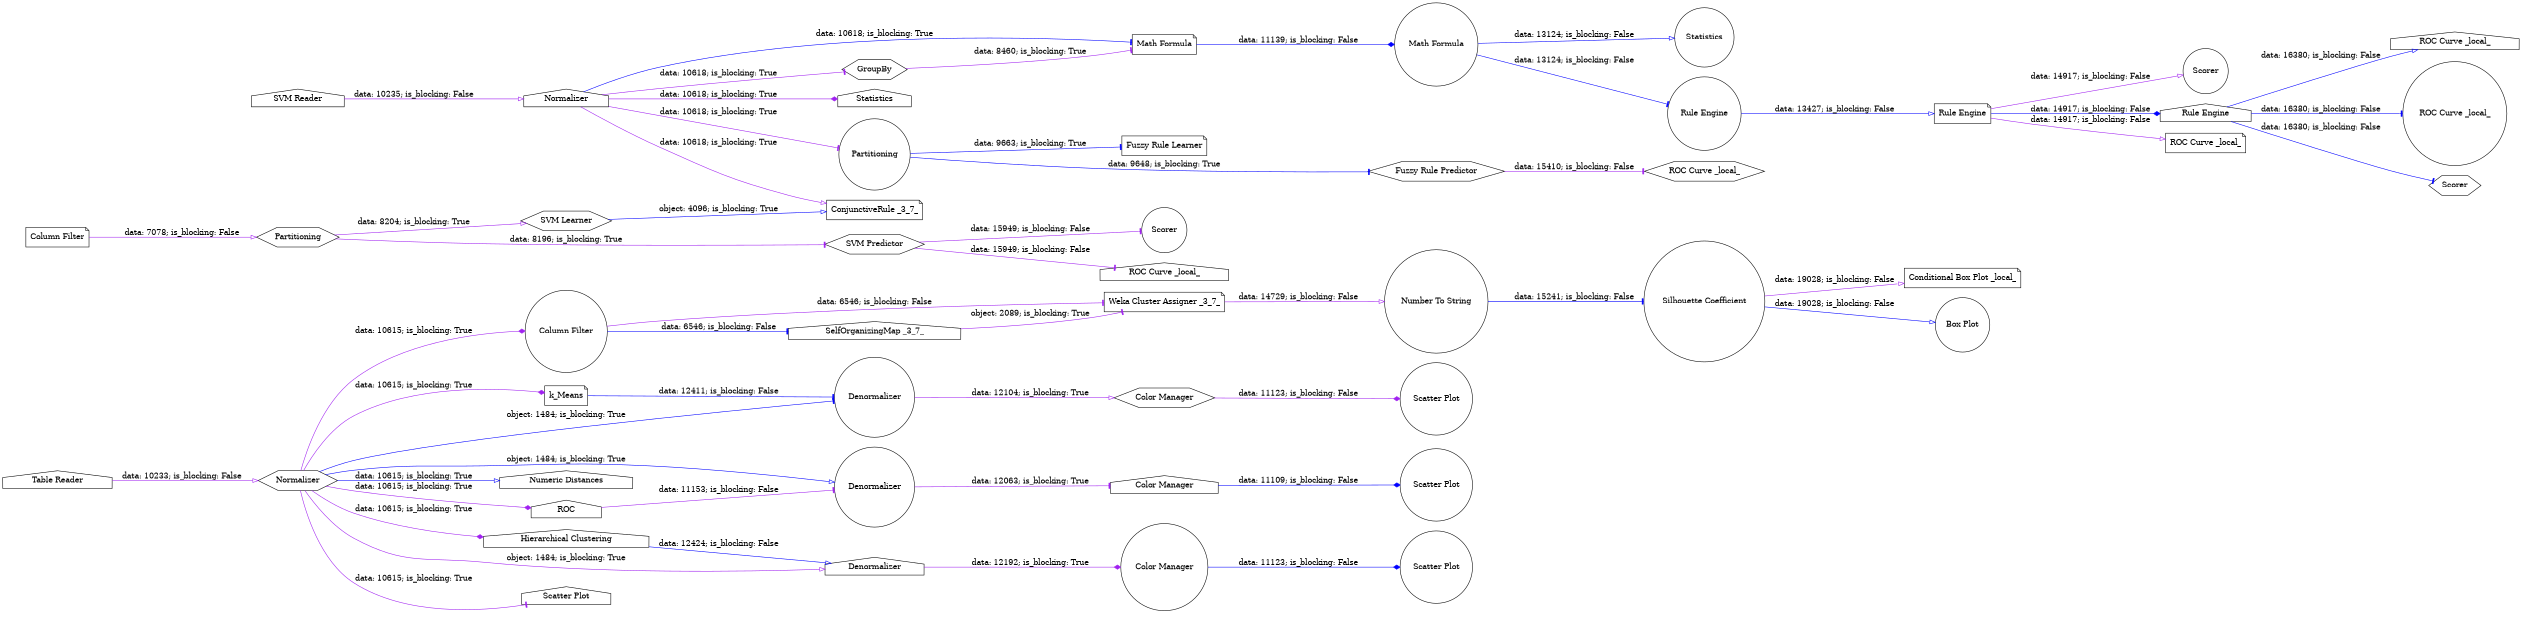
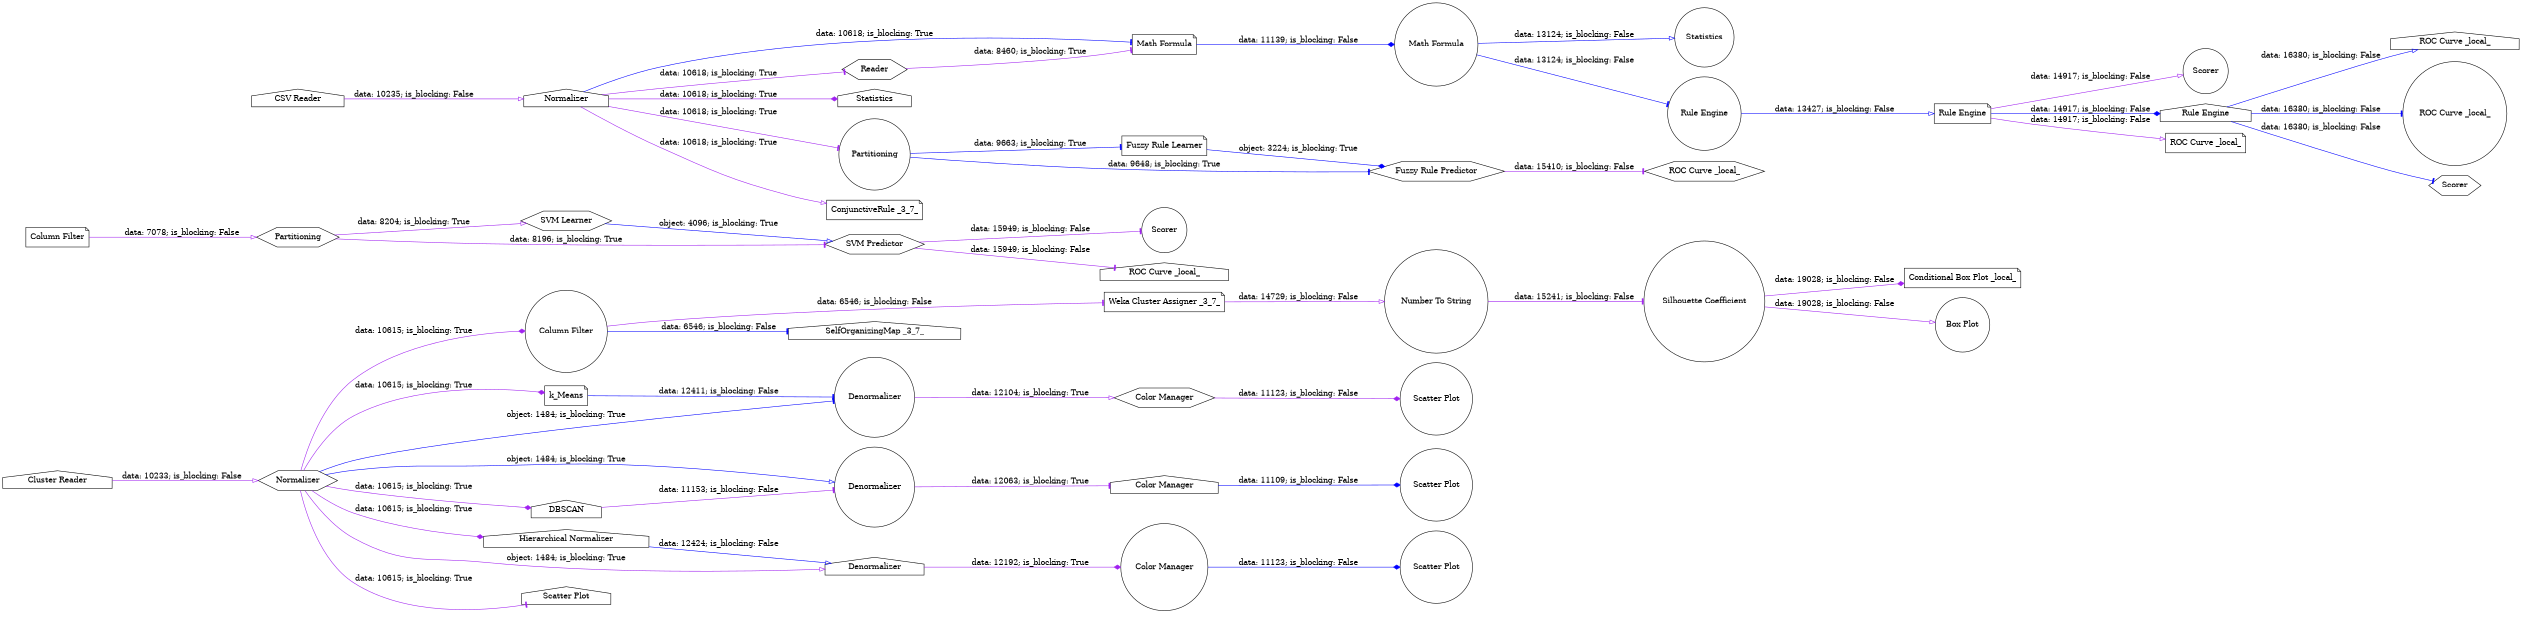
(875, 69) -> (875, 69)
(298, 99) -> (298, 99)
none -> (1293, 158)
(715, 216) -> (716, 232)
(1831, 290) -> (1831, 290)
(1564, 301) -> (1564, 301)
(1847, 314) -> (1847, 314)
(1041, 323) -> none
(57, 481) -> (57, 481)
(566, 481) -> none
(566, 510) -> (566, 510)
(566, 539) -> (566, 539)
